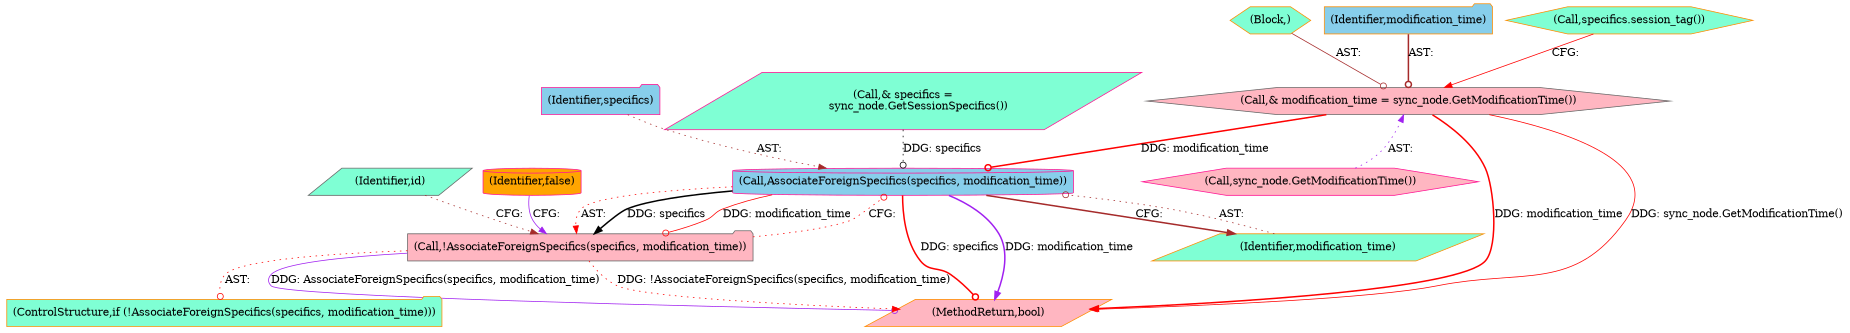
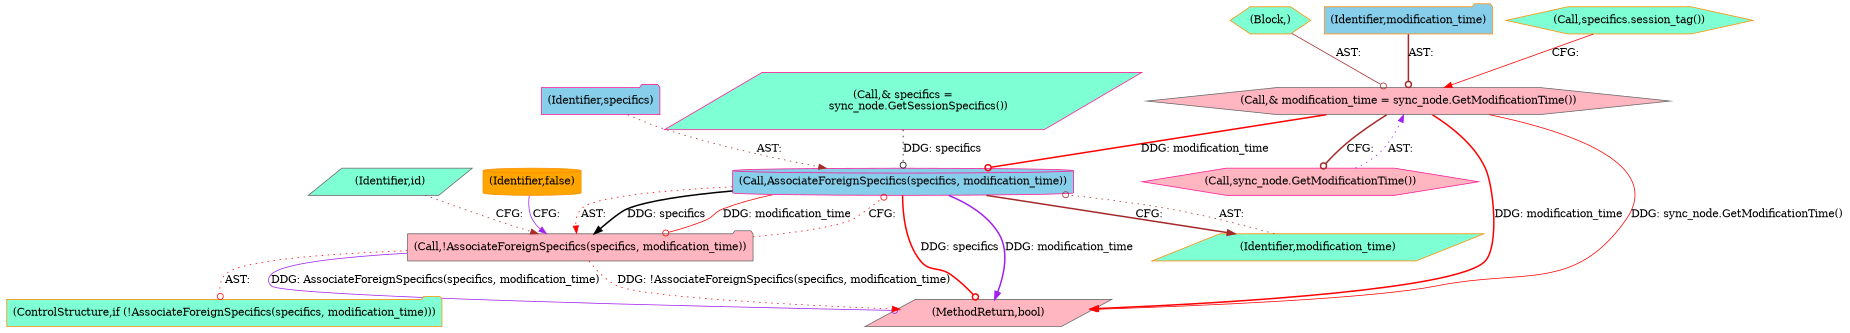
none -> (1354, 137)
(532, 182) -> (532, 182)
(988, 313) -> (988, 313)
